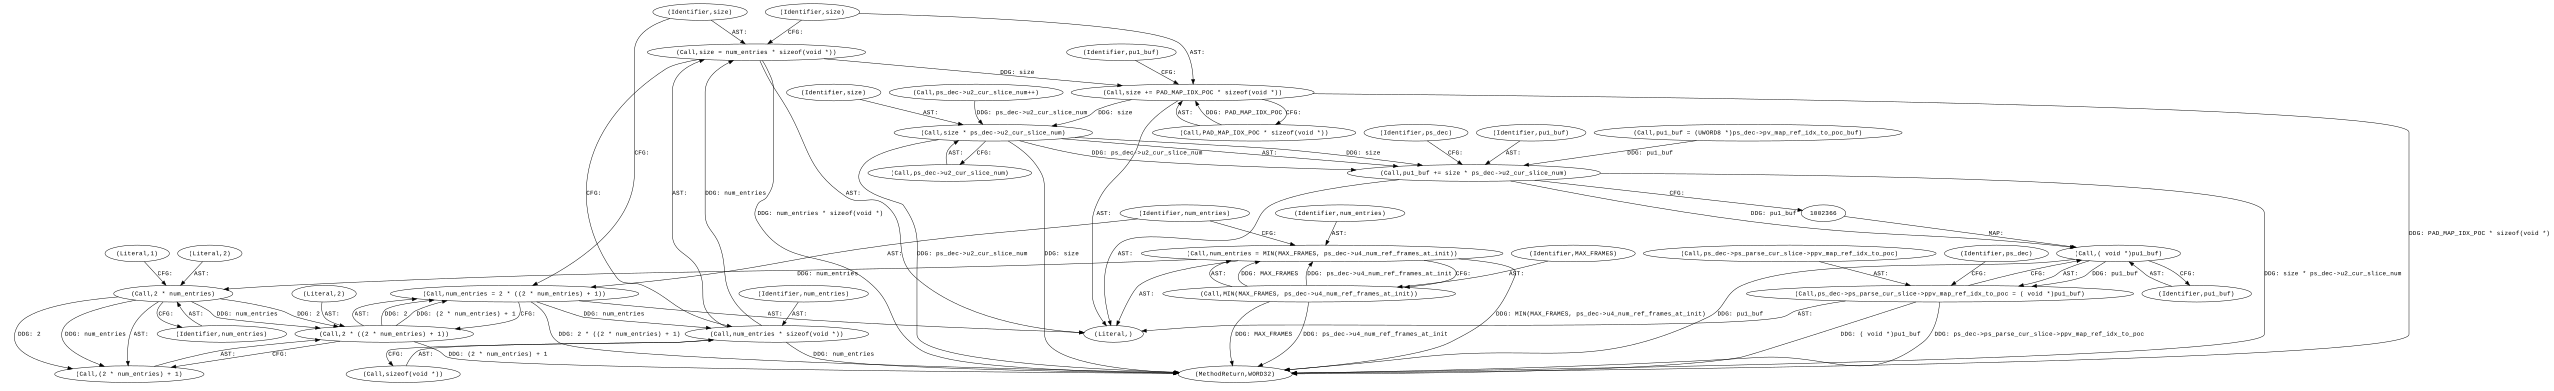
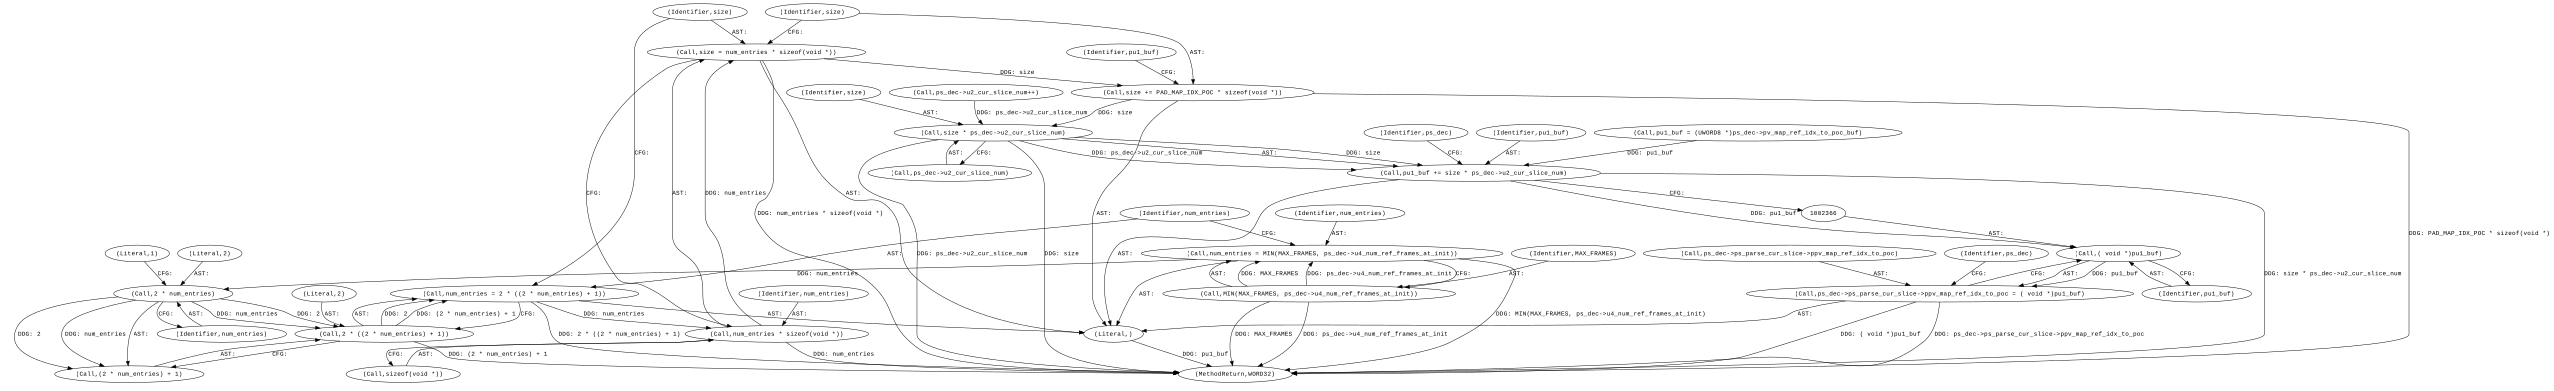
(1254, 133) -> none
(1998, 233) -> (1998, 233)
(1707, 318) -> (1169, 353)
